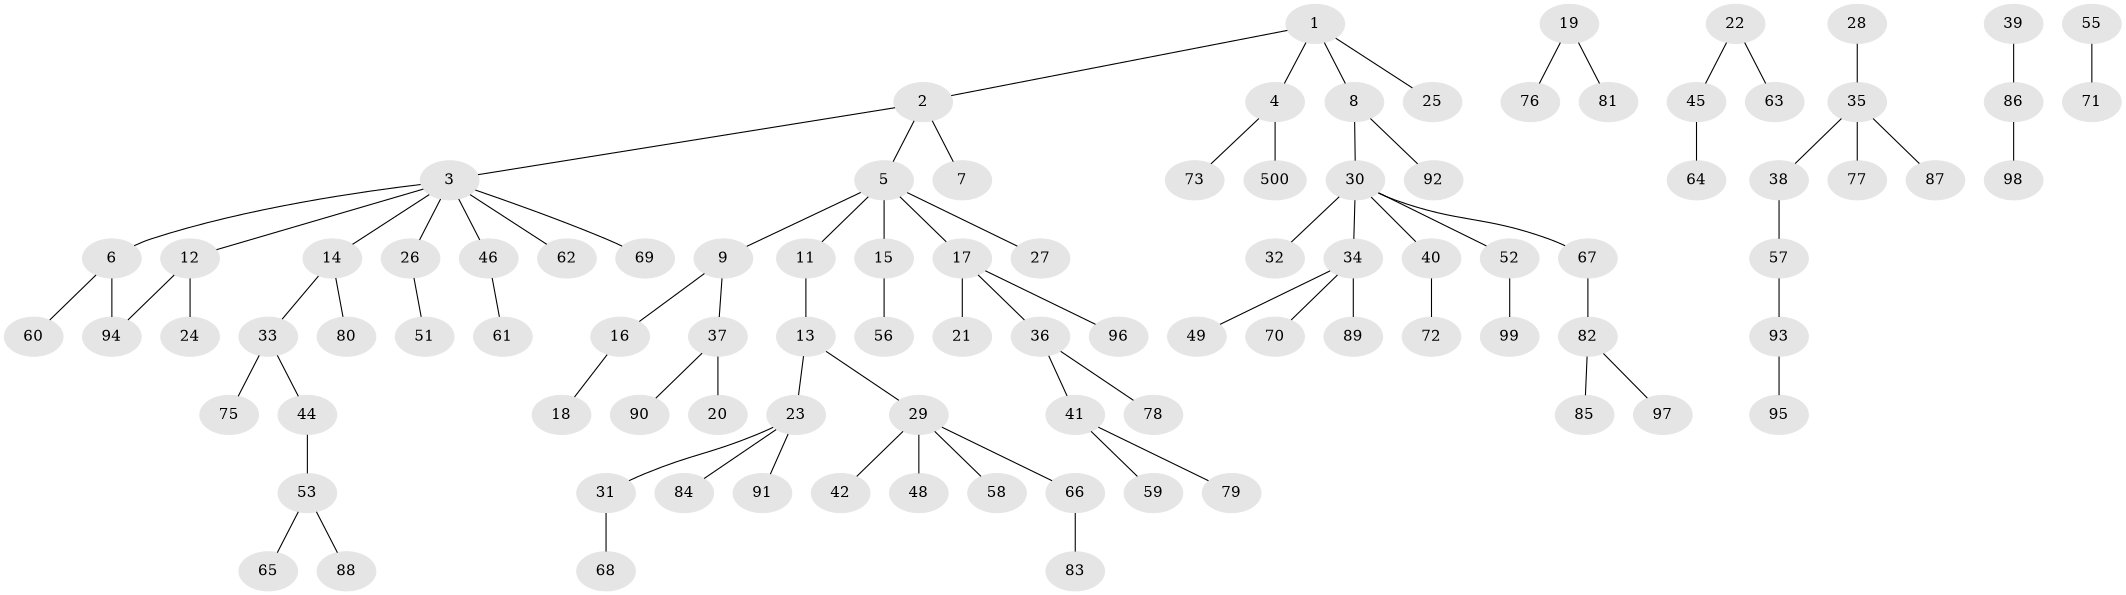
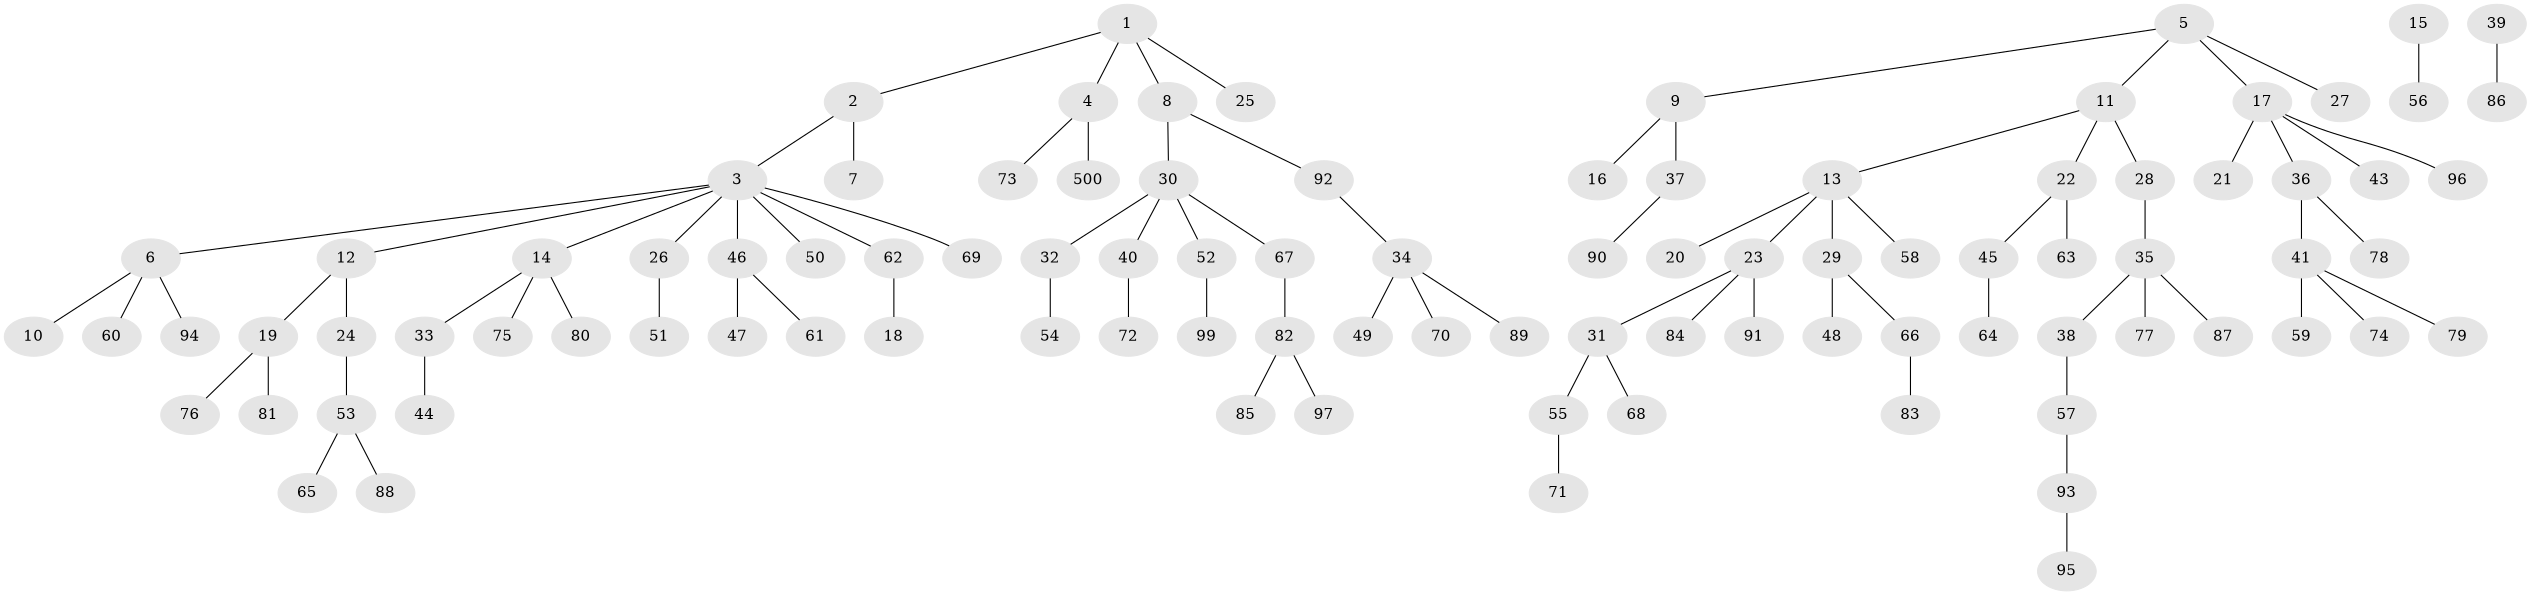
(904, 141) -> none
none -> (2086, 141)
none -> (2126, 141)
(2014, 180) -> none
none -> (2380, 180)
(884, 220) -> none
(1354, 220) -> (1363, 219)
none -> (816, 258)
(151, 297) -> (307, 297)
none -> (34, 337)
none -> (737, 337)
none -> (1050, 337)
none -> (2380, 337)
(249, 376) -> (522, 298)
(591, 376) -> (894, 298)
(718, 376) -> (1754, 219)
none -> (1578, 376)
(307, 454) -> (346, 376)
(958, 454) -> (1871, 219)
(841, 493) -> none
